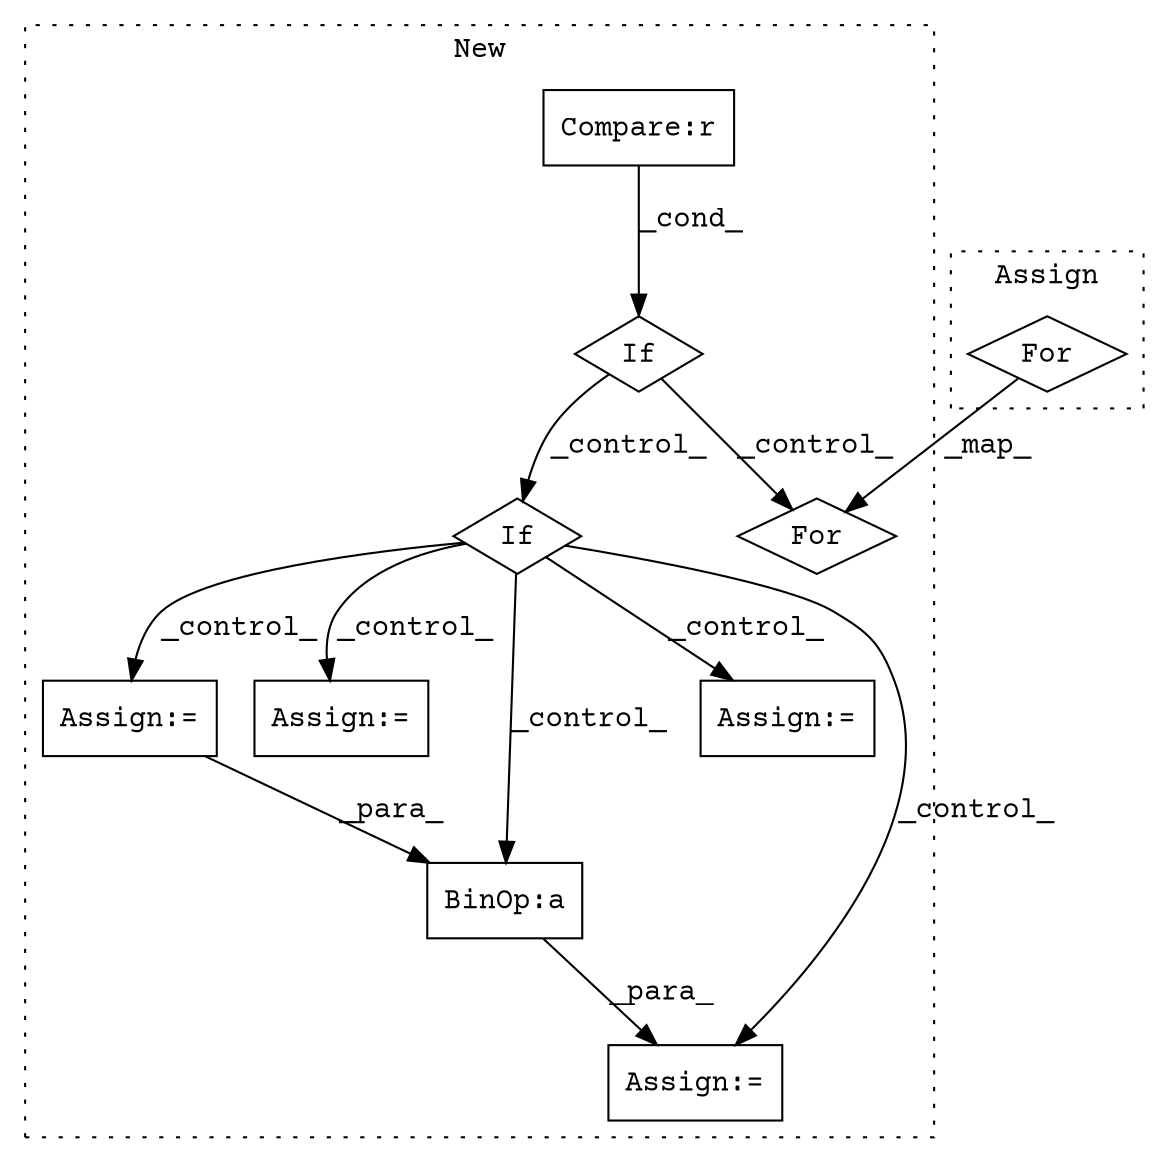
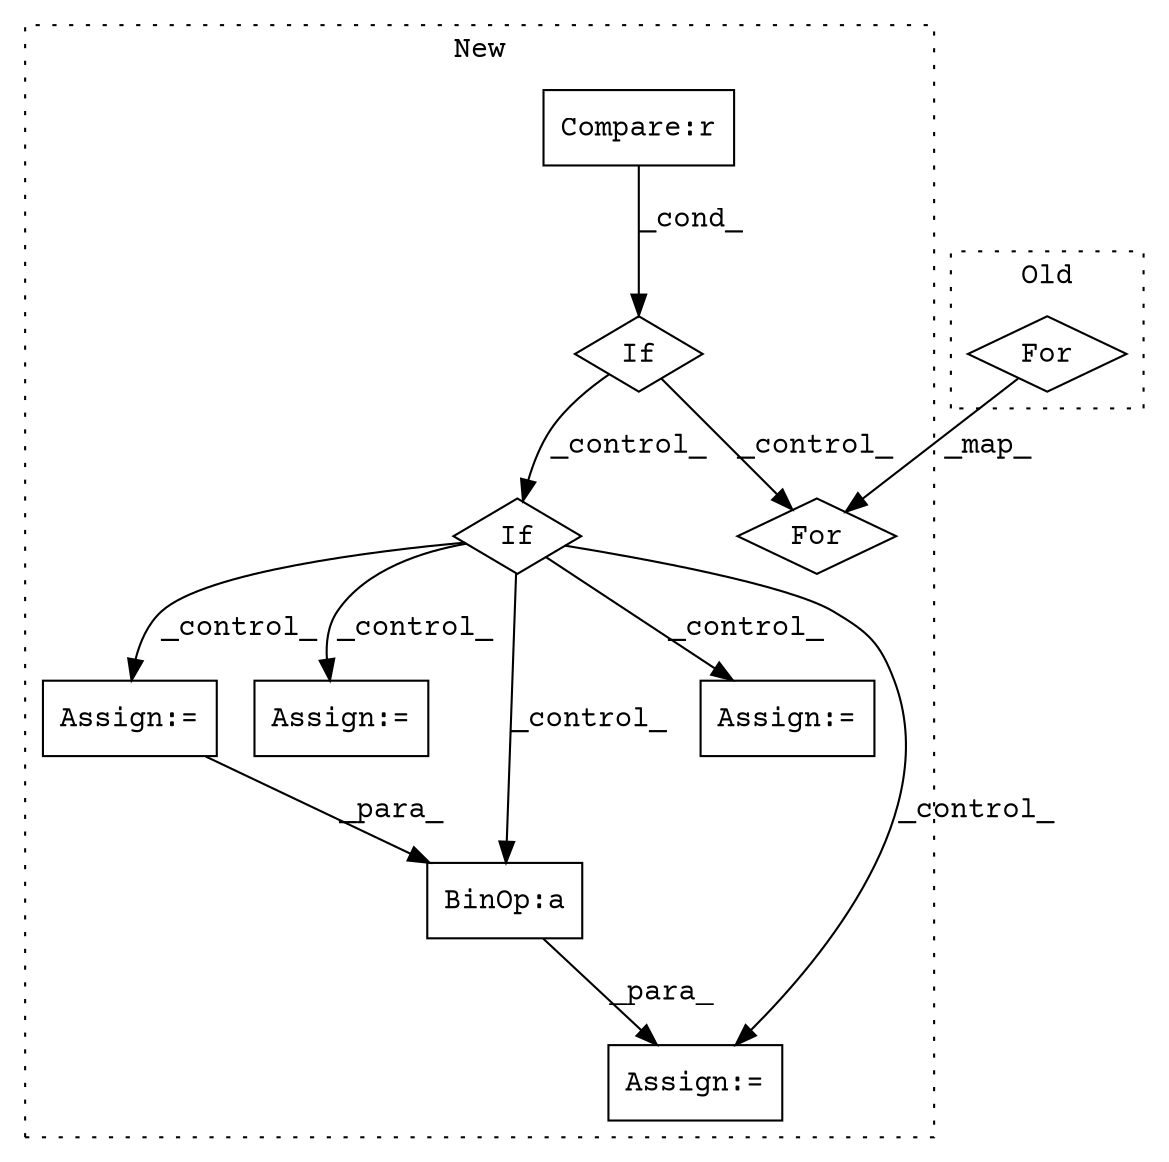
(1047, 275) -> (1047, 275)
